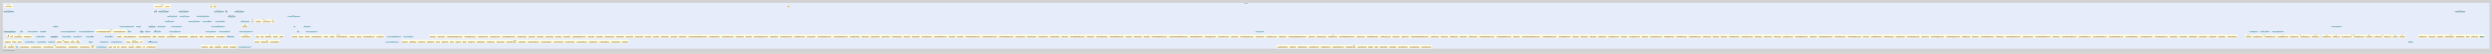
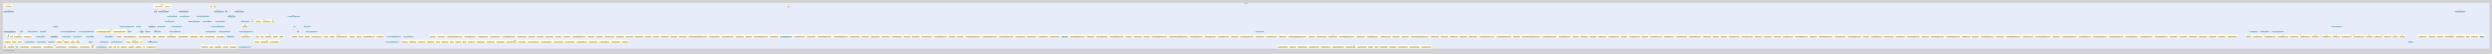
(786, 37) -> (786, 37)
(1065, 37) -> (1065, 37)
